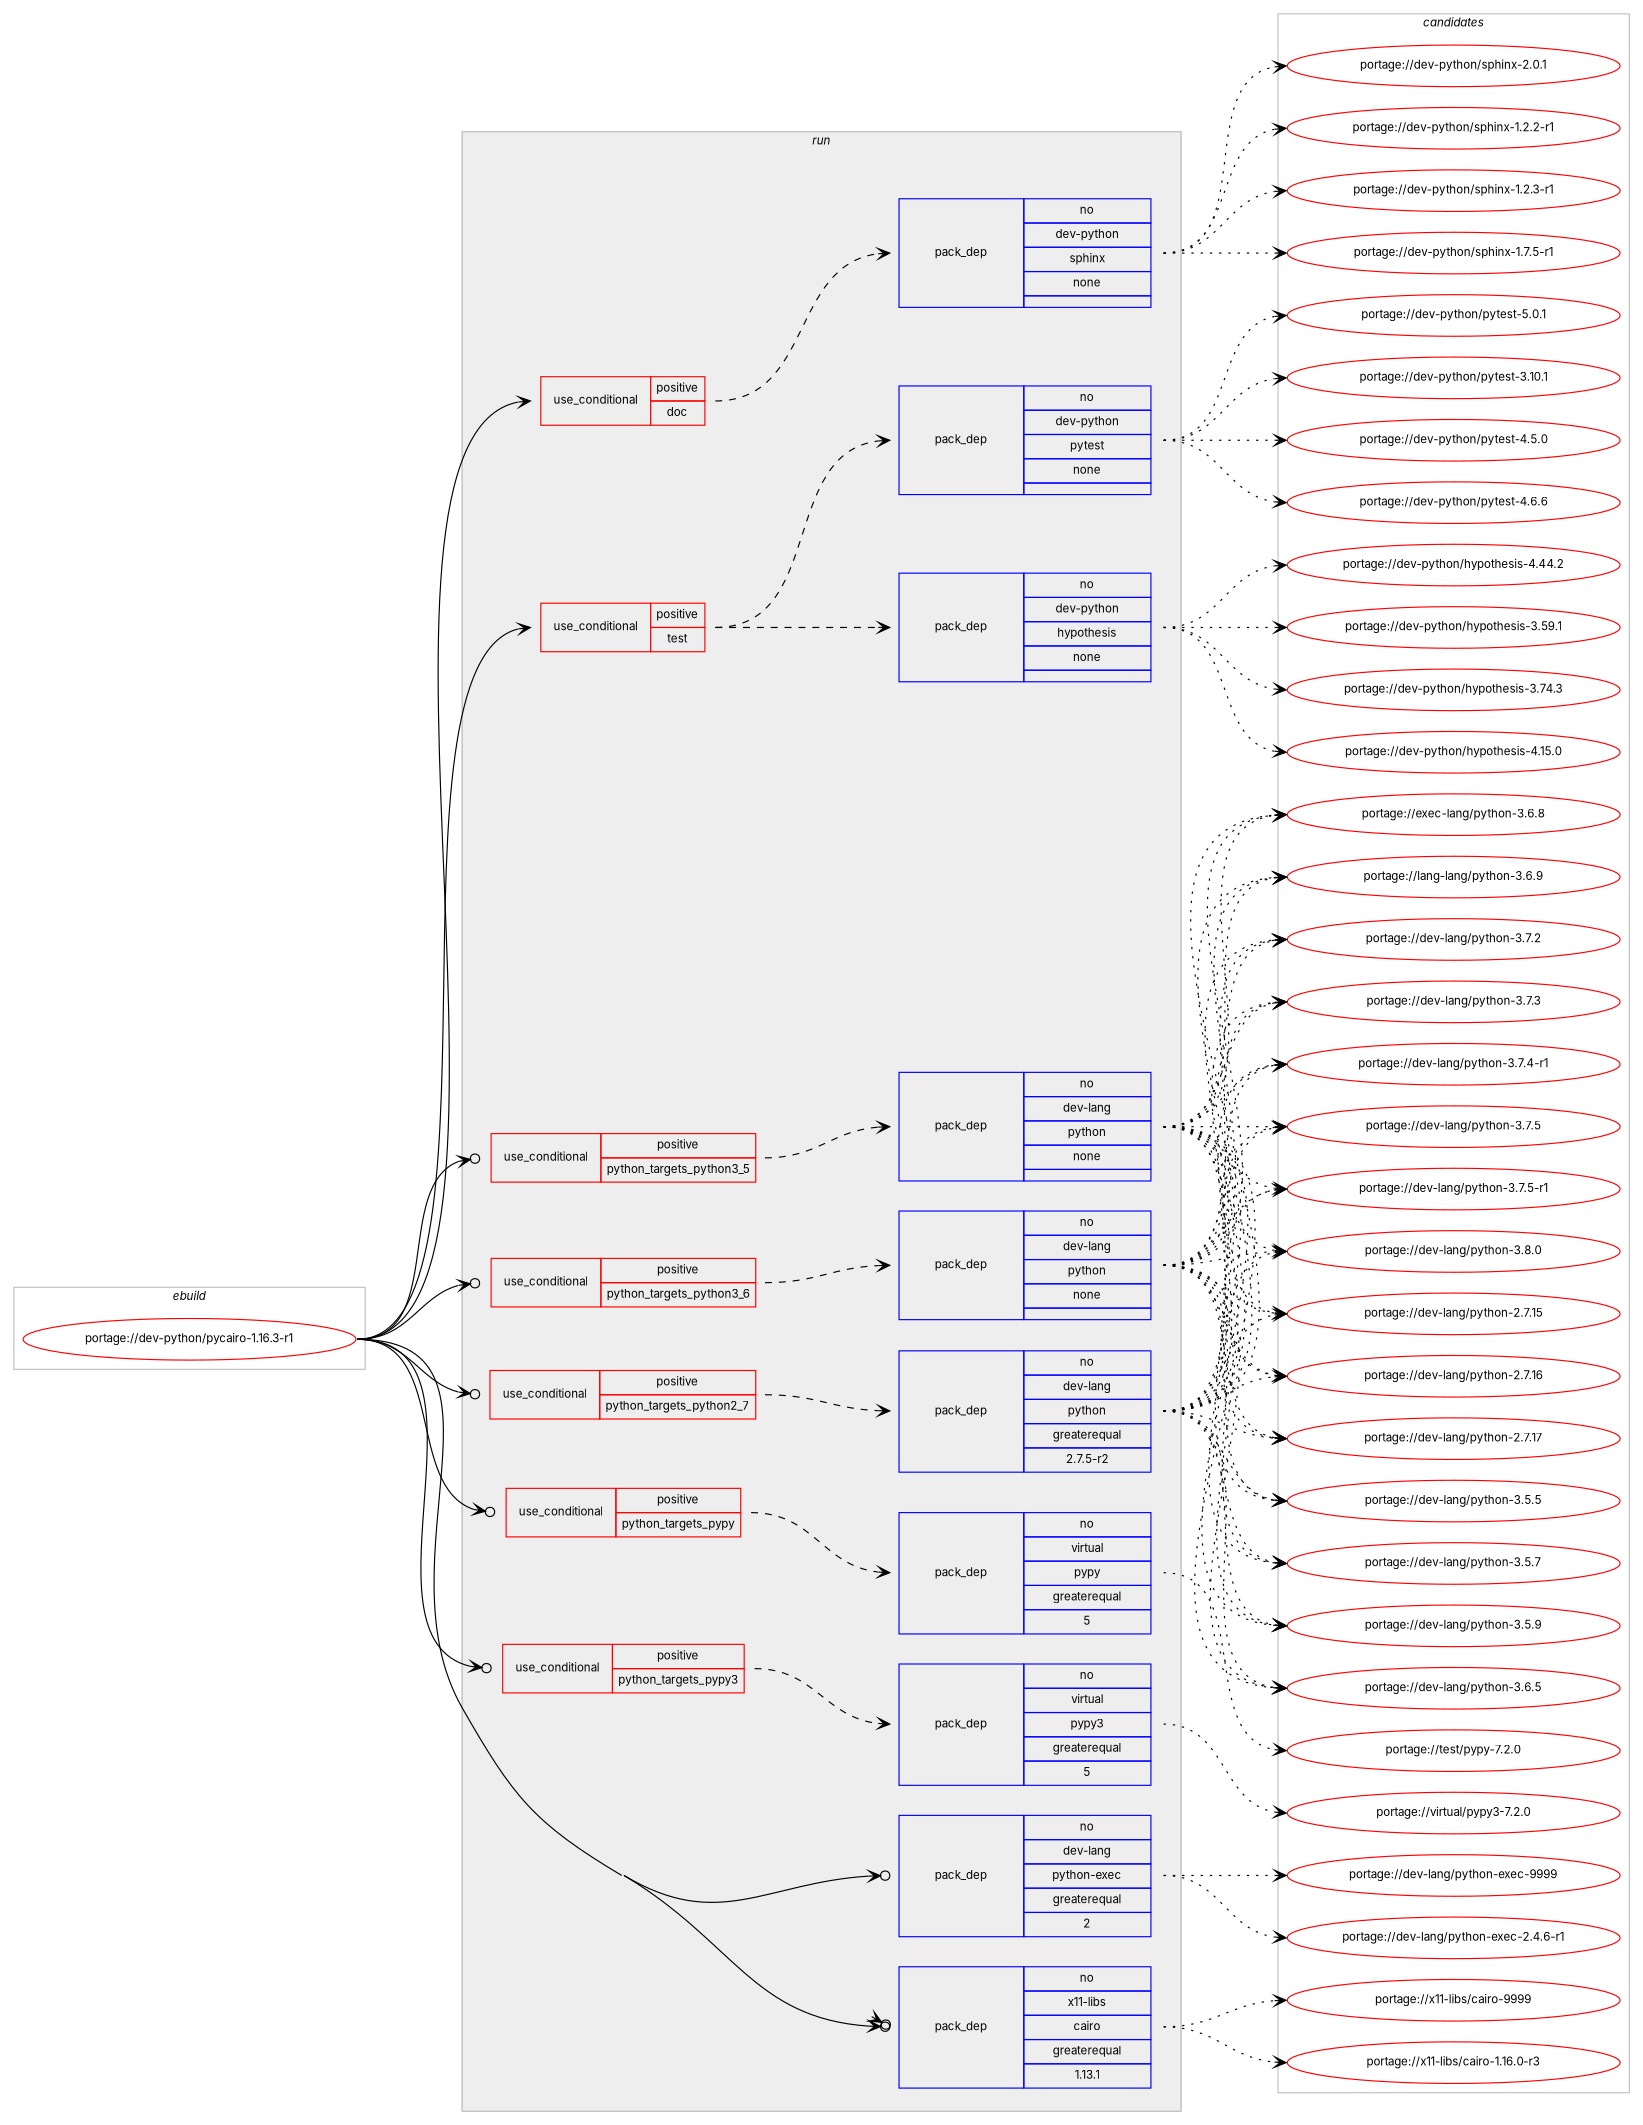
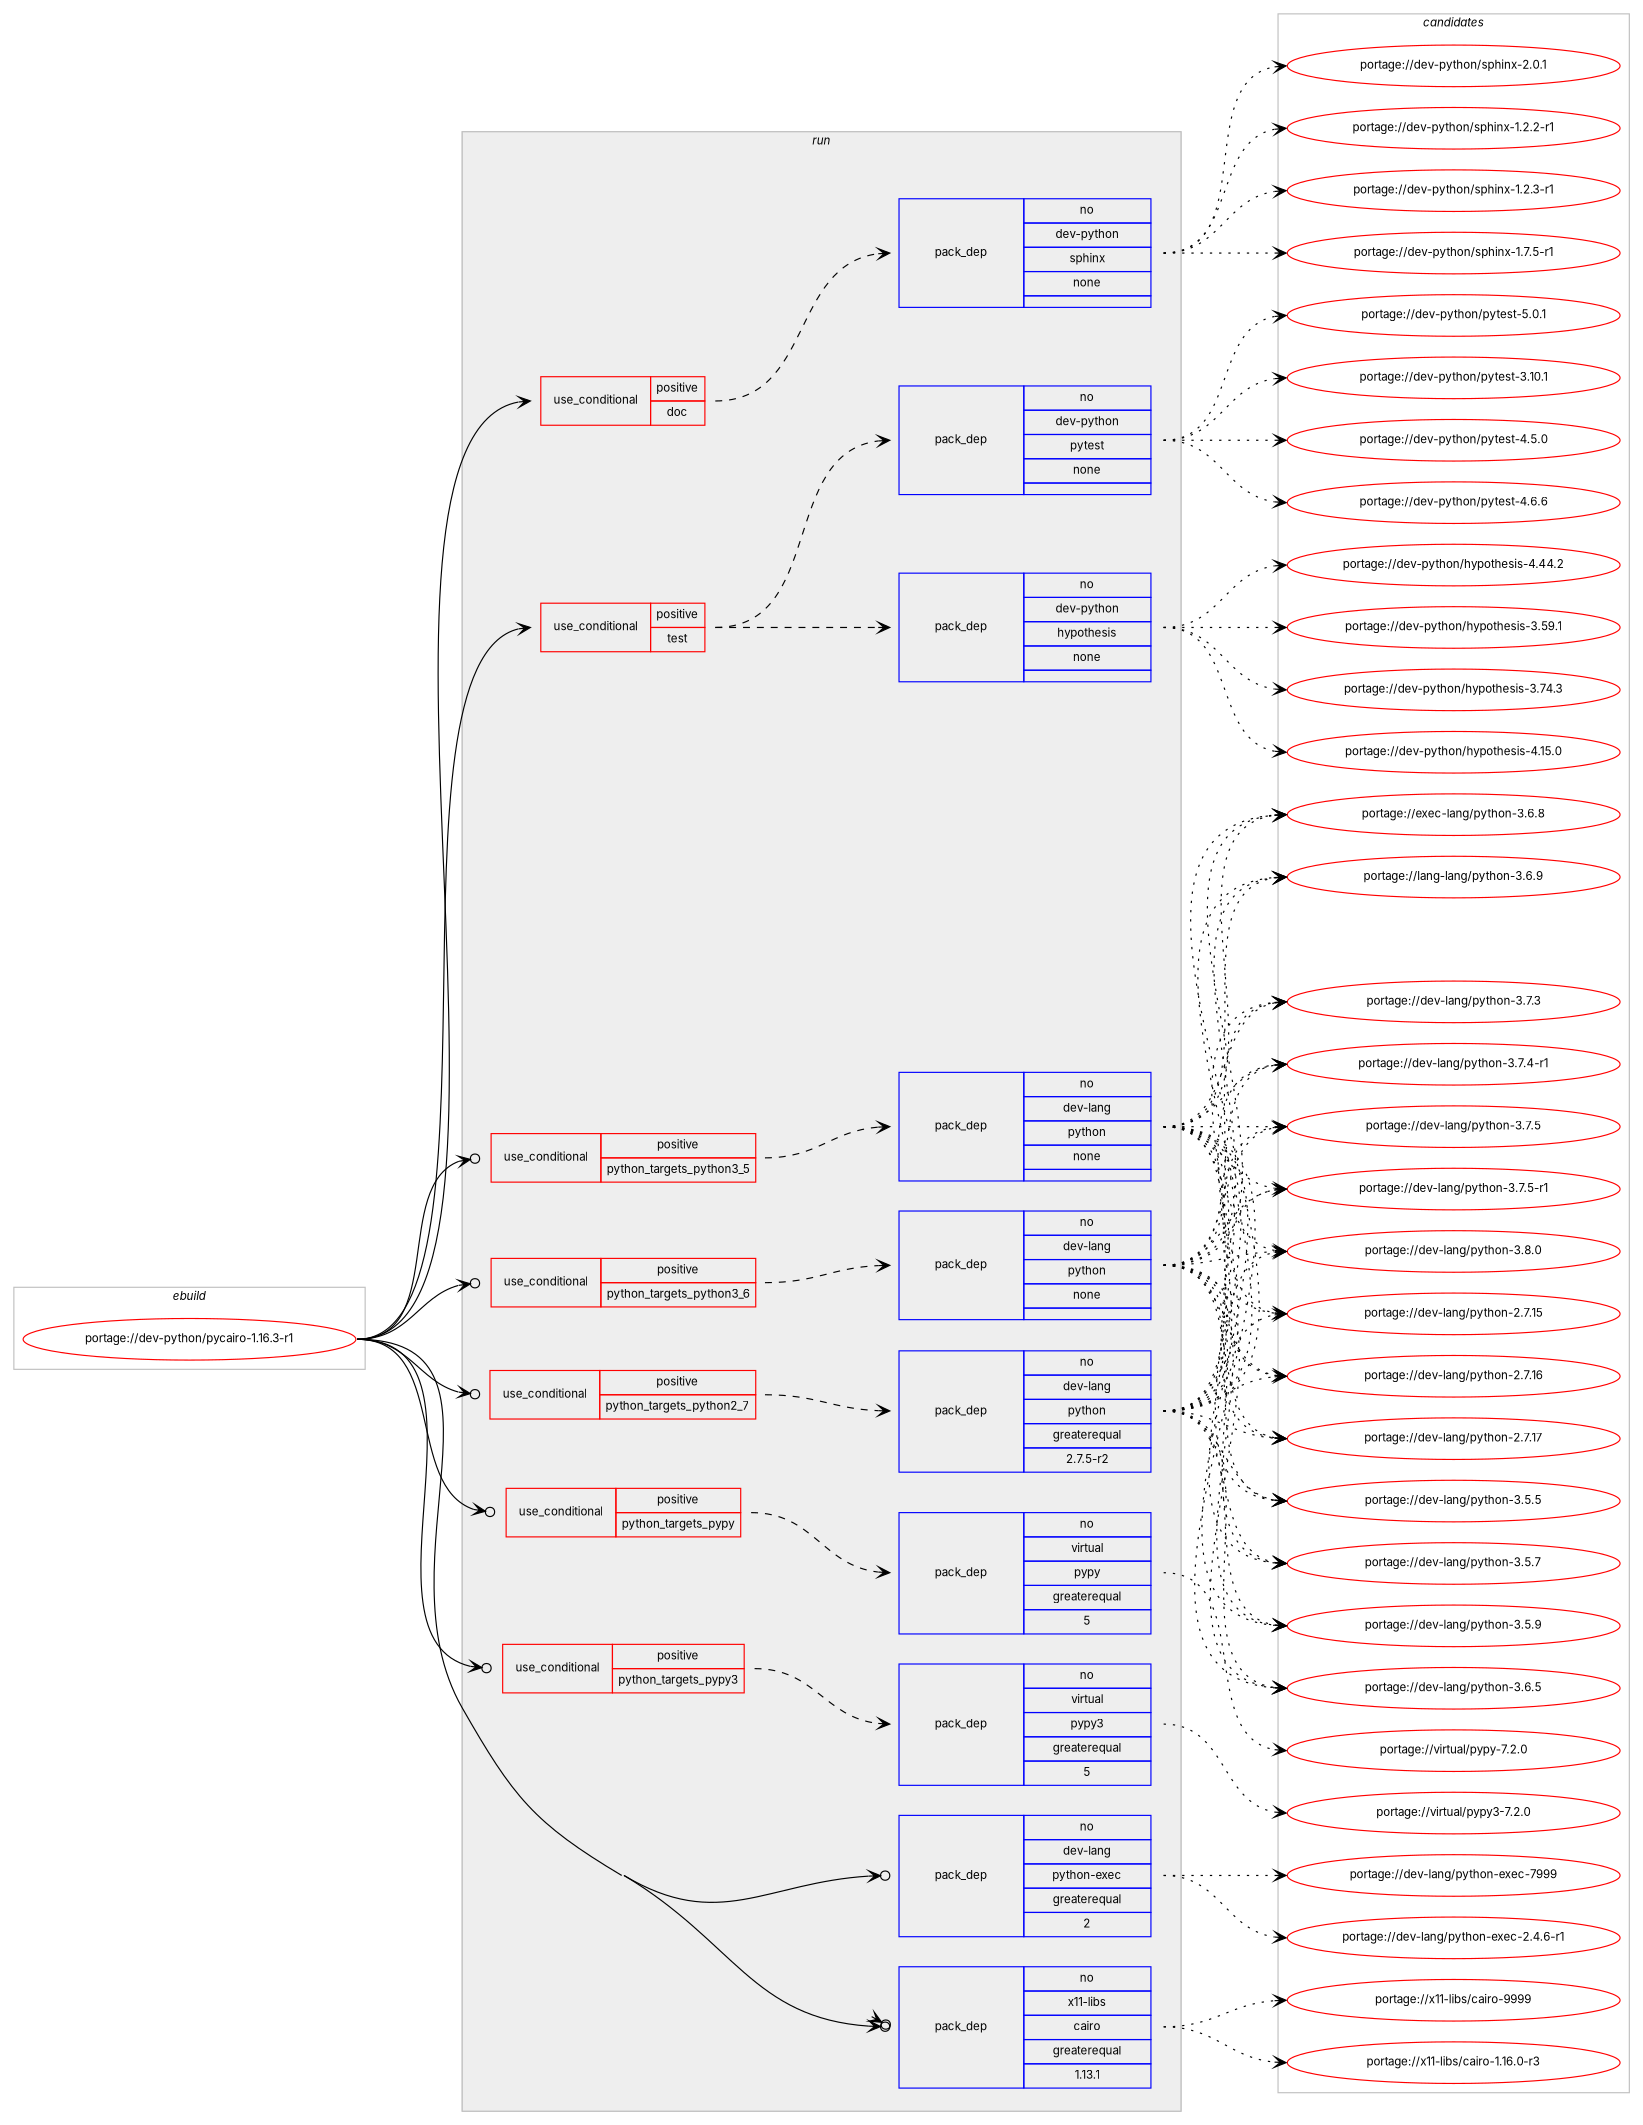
(1454, 939) -> none
(1454, 1751) -> (1454, 1751)
(1454, 1875) -> (1454, 1875)
